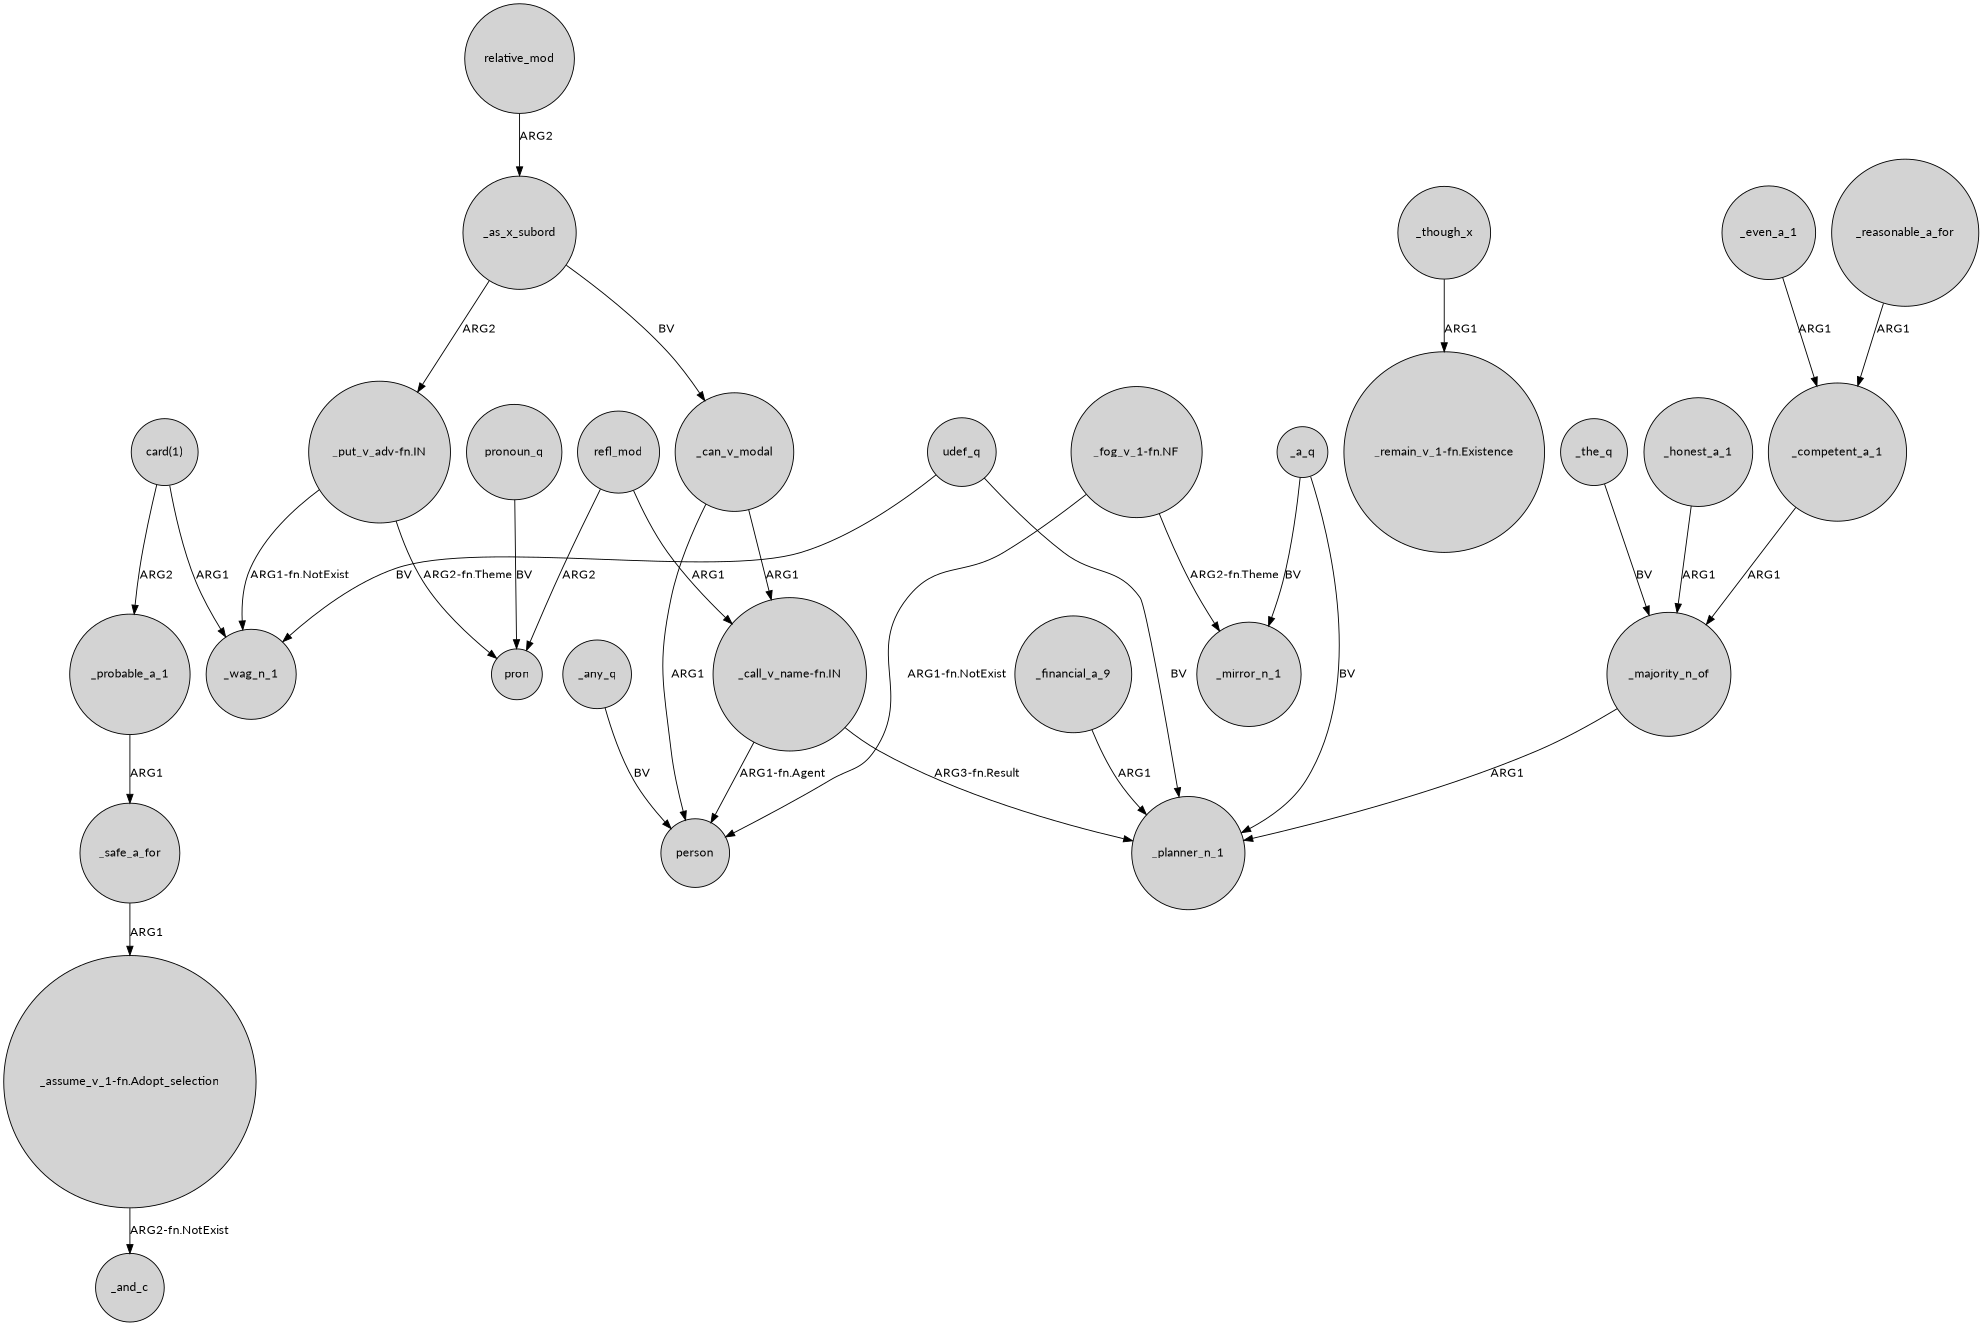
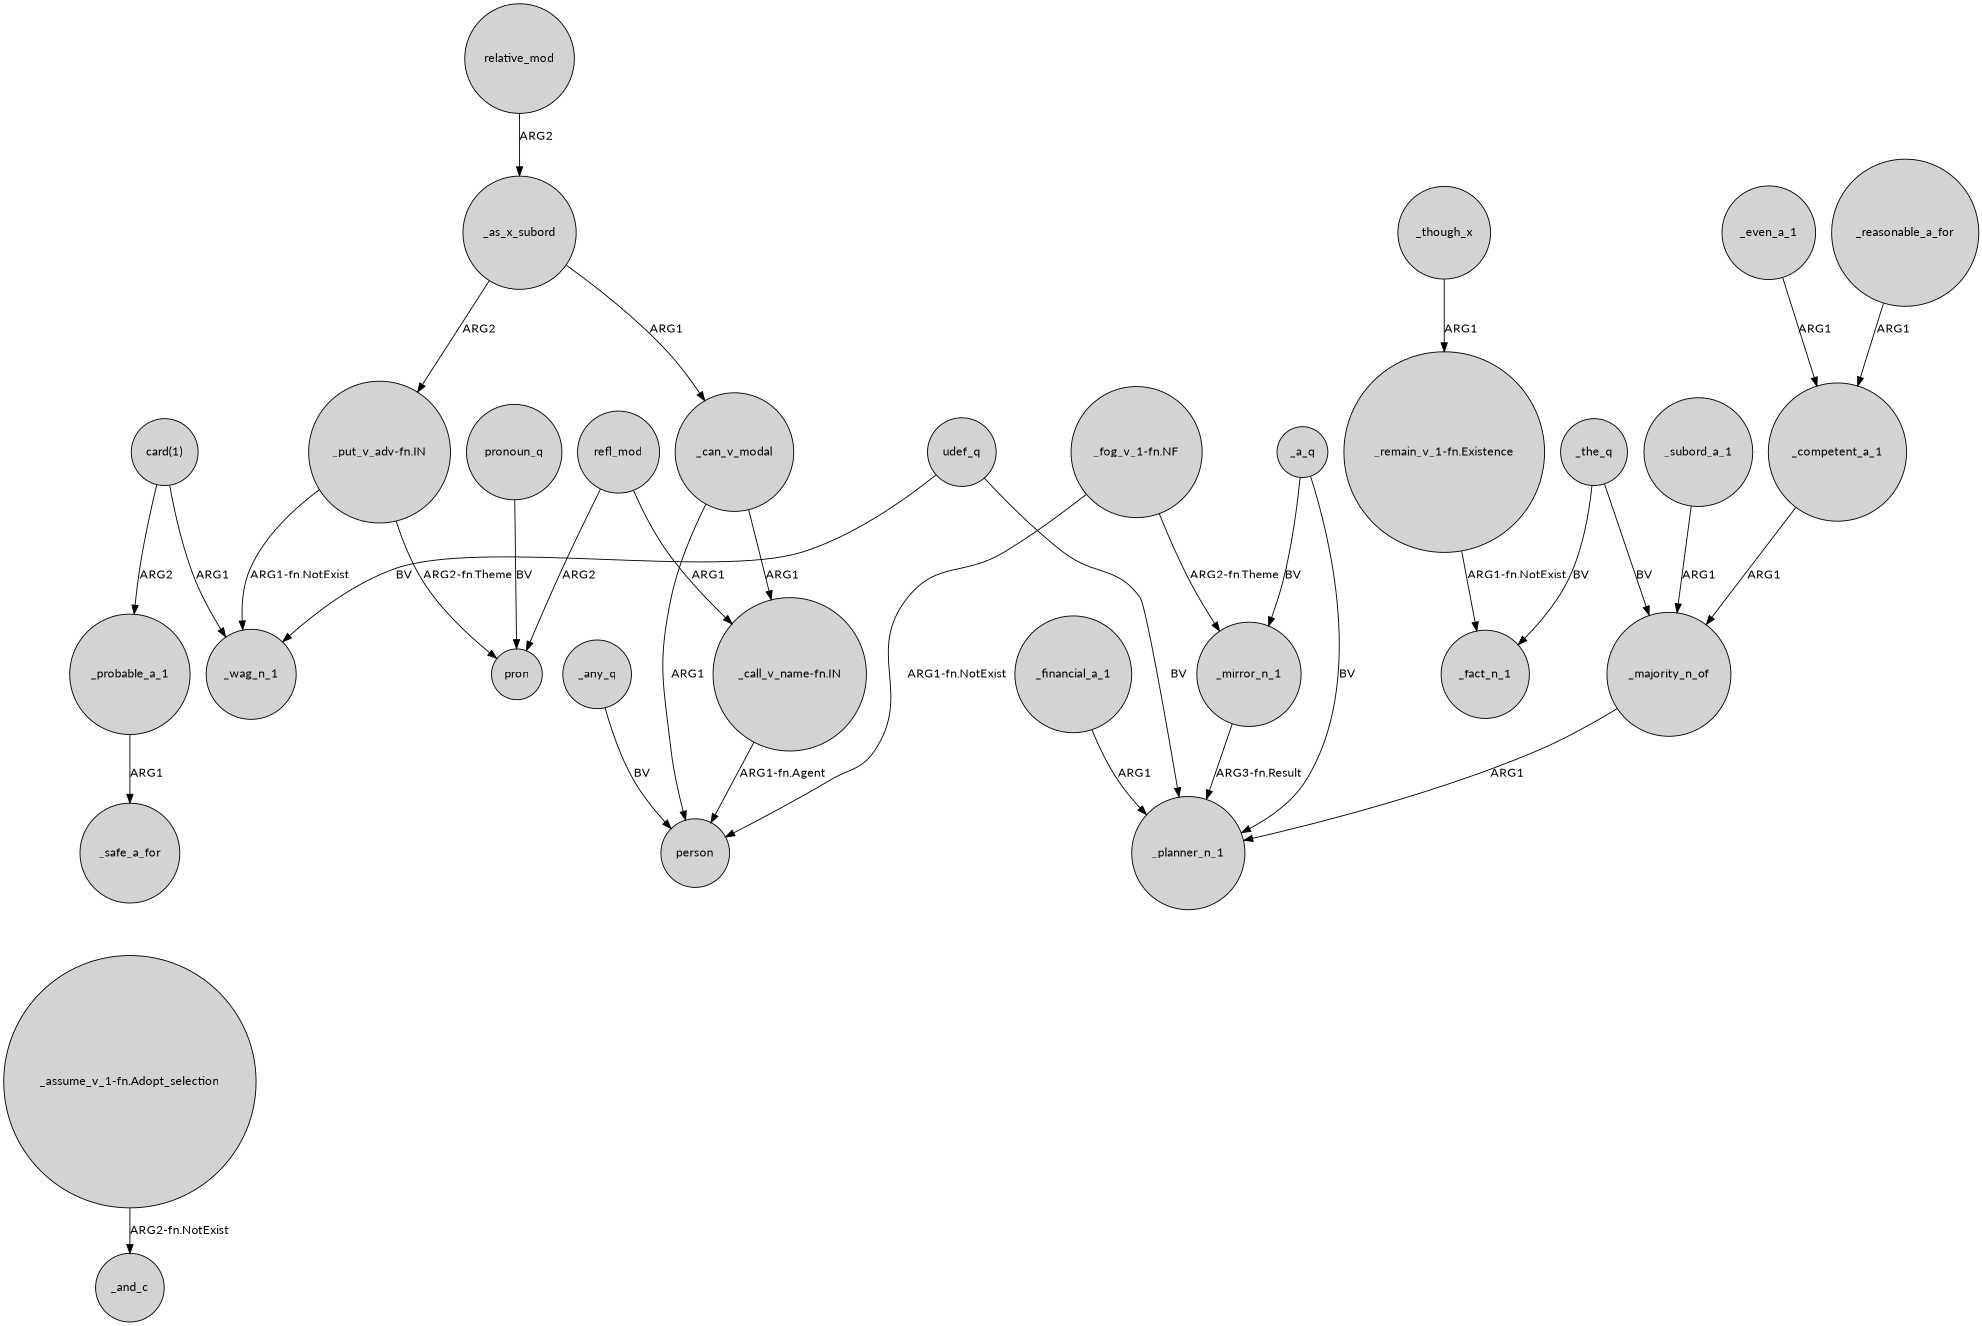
(667, 329) -> (667, 329)
(1698, 452) -> (1698, 452)
(1073, 674) -> (1073, 674)
none -> (1485, 674)
(979, 796) -> (1221, 757)
(130, 925) -> none
